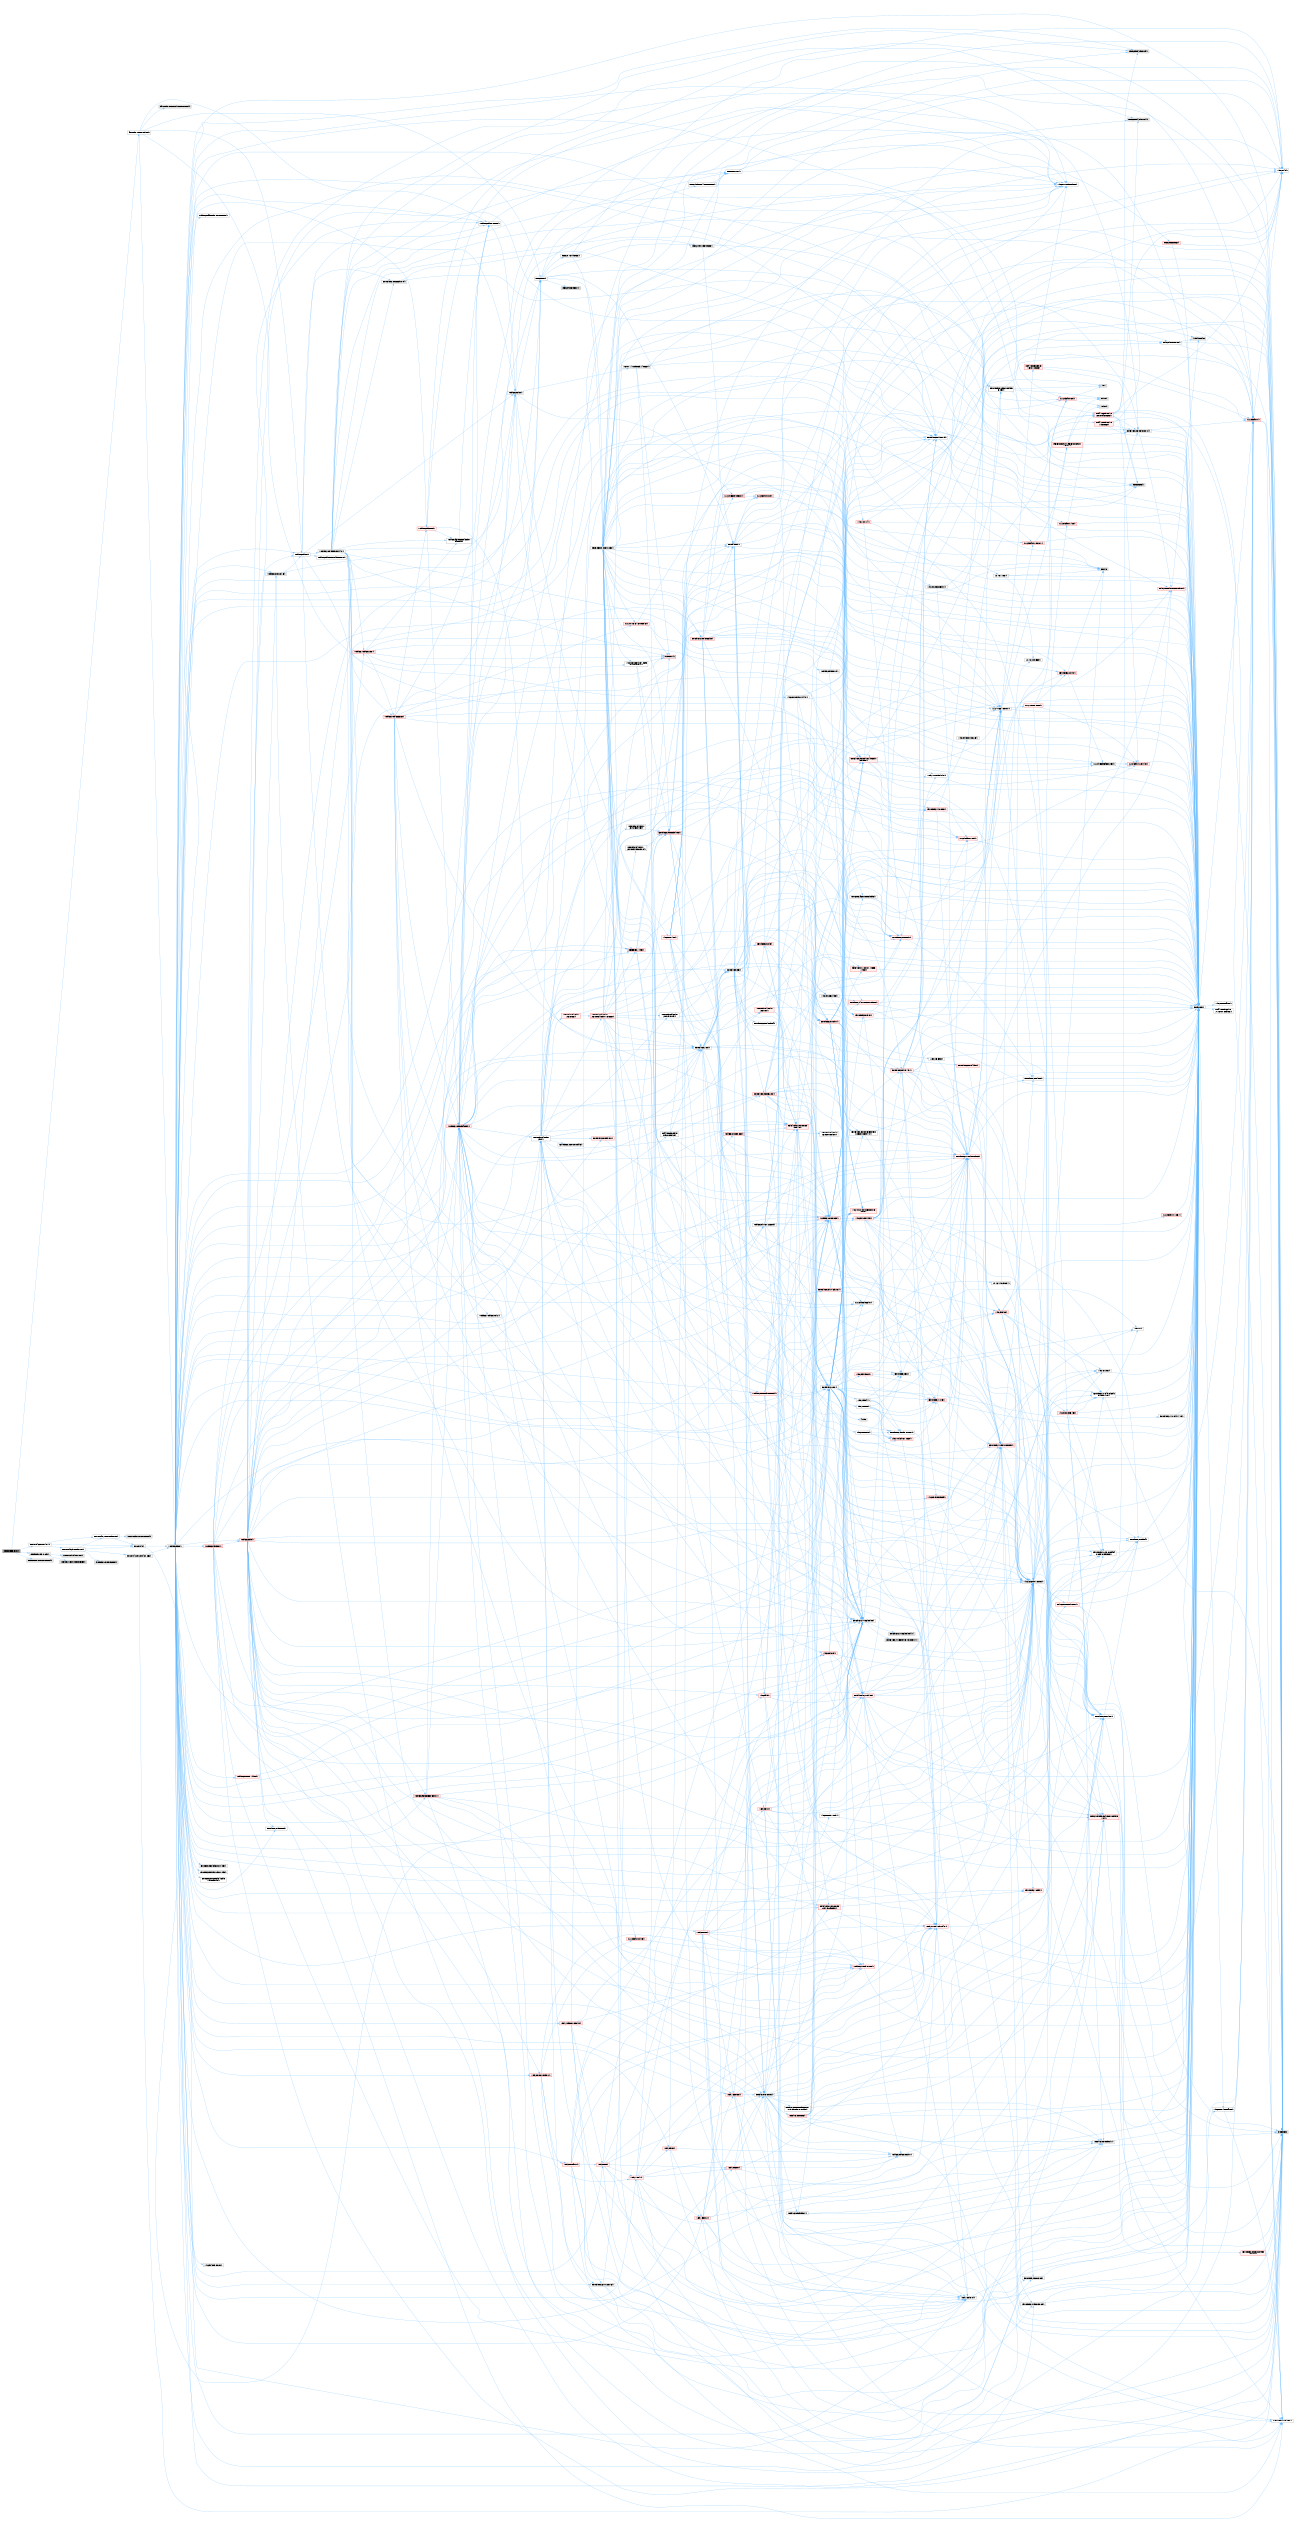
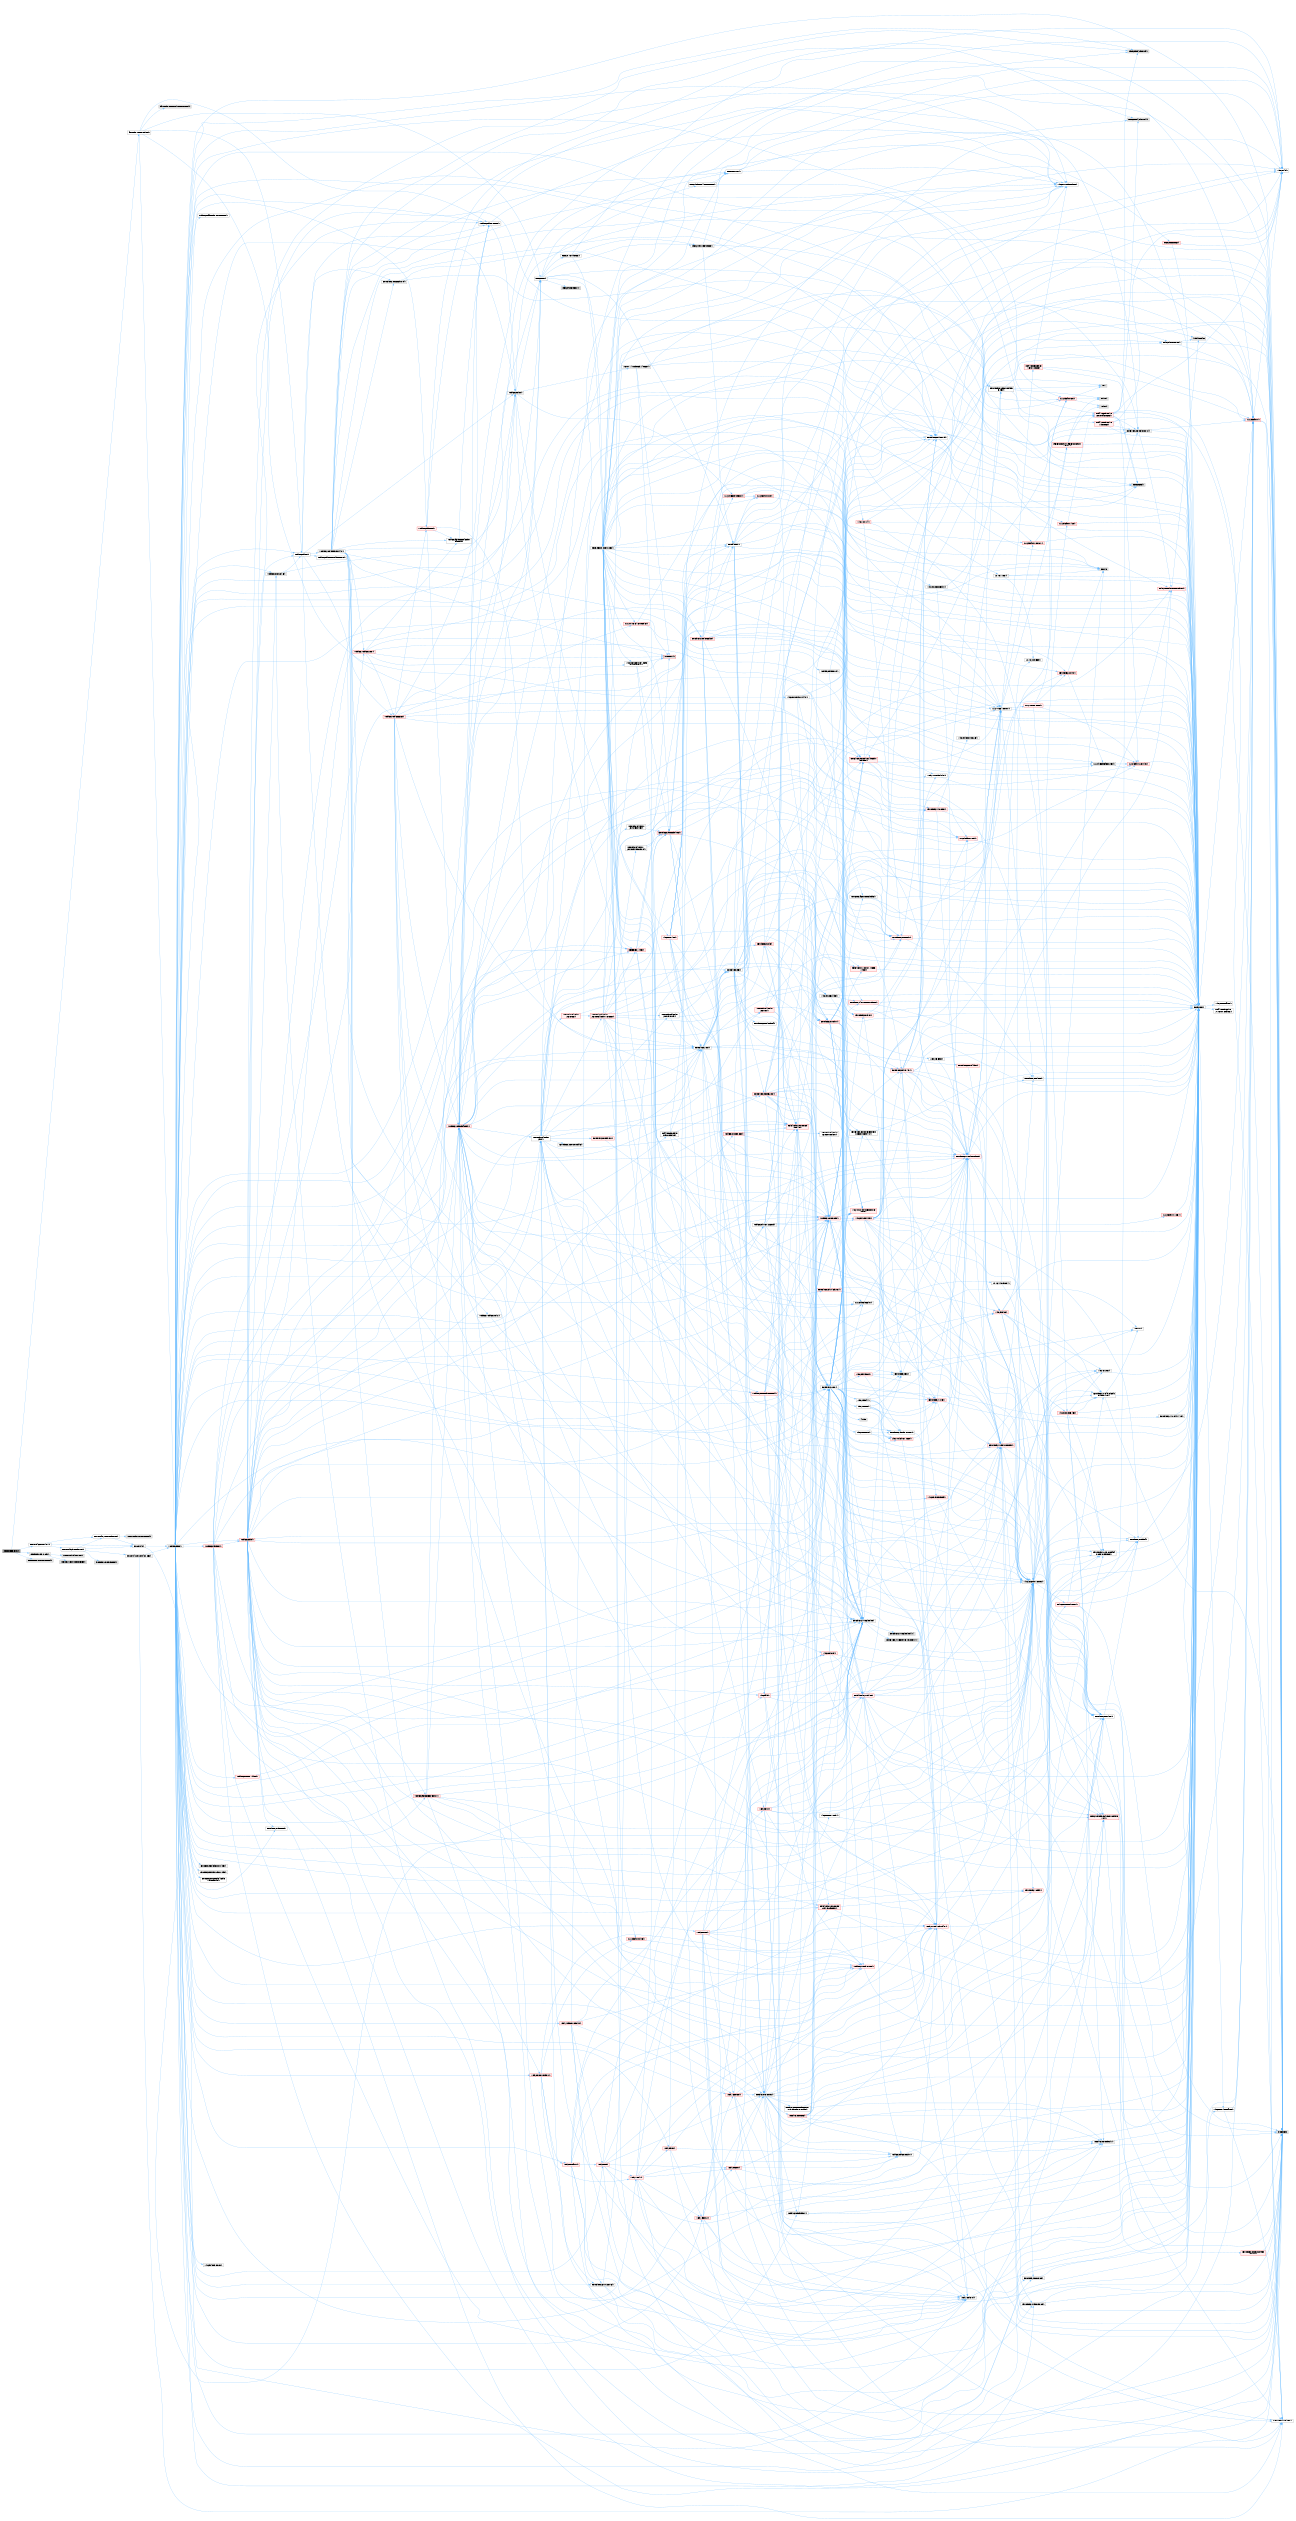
(314, 1297) -> (208, 2355)
